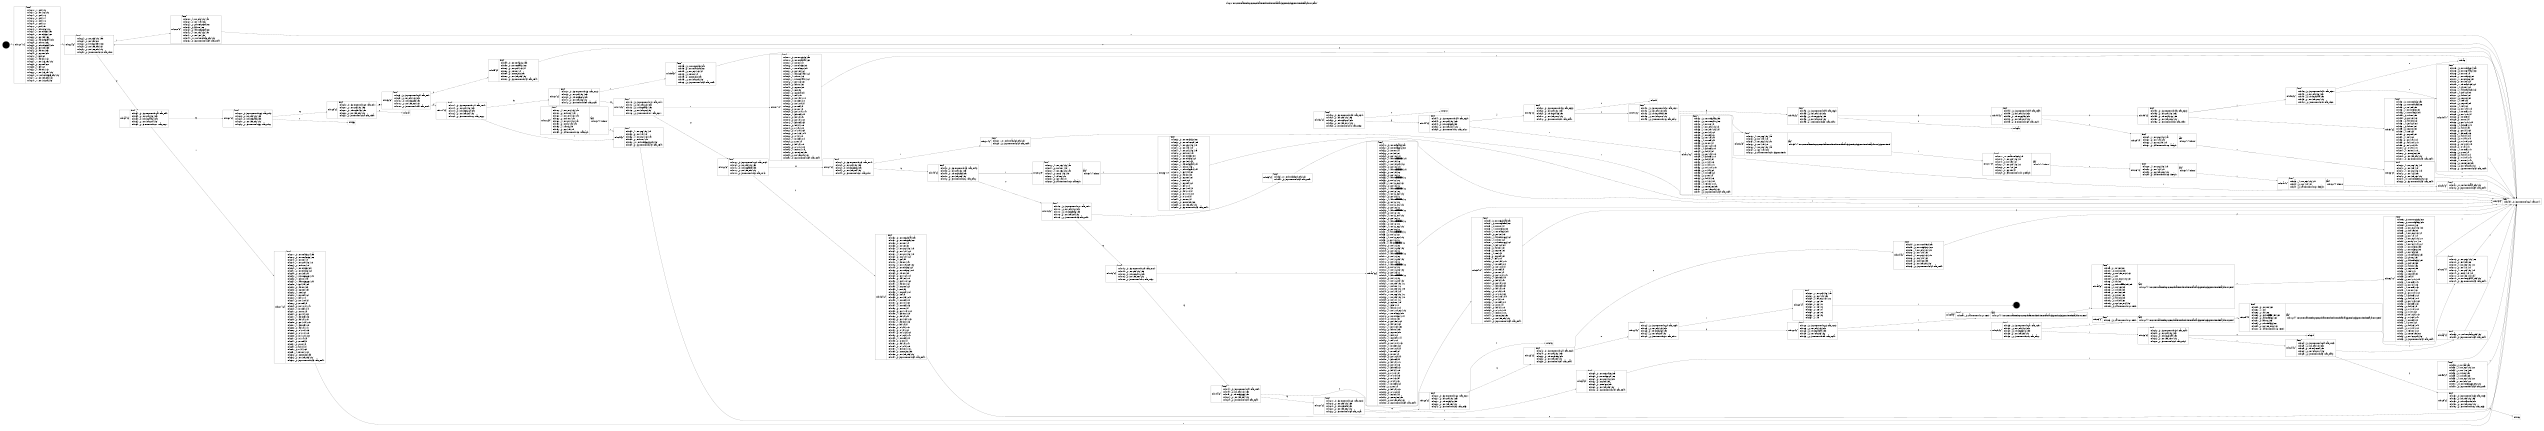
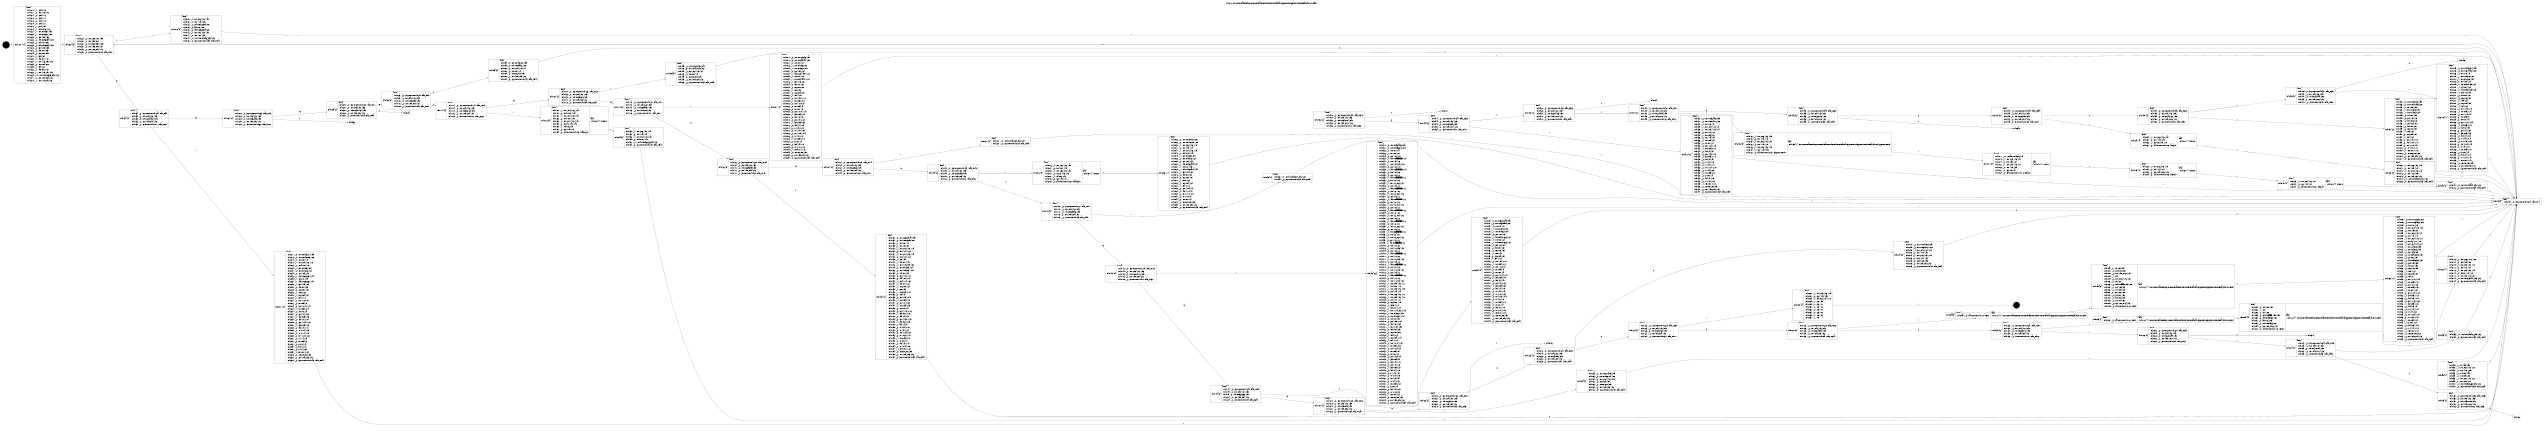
(546, 138) -> (513, 115)
